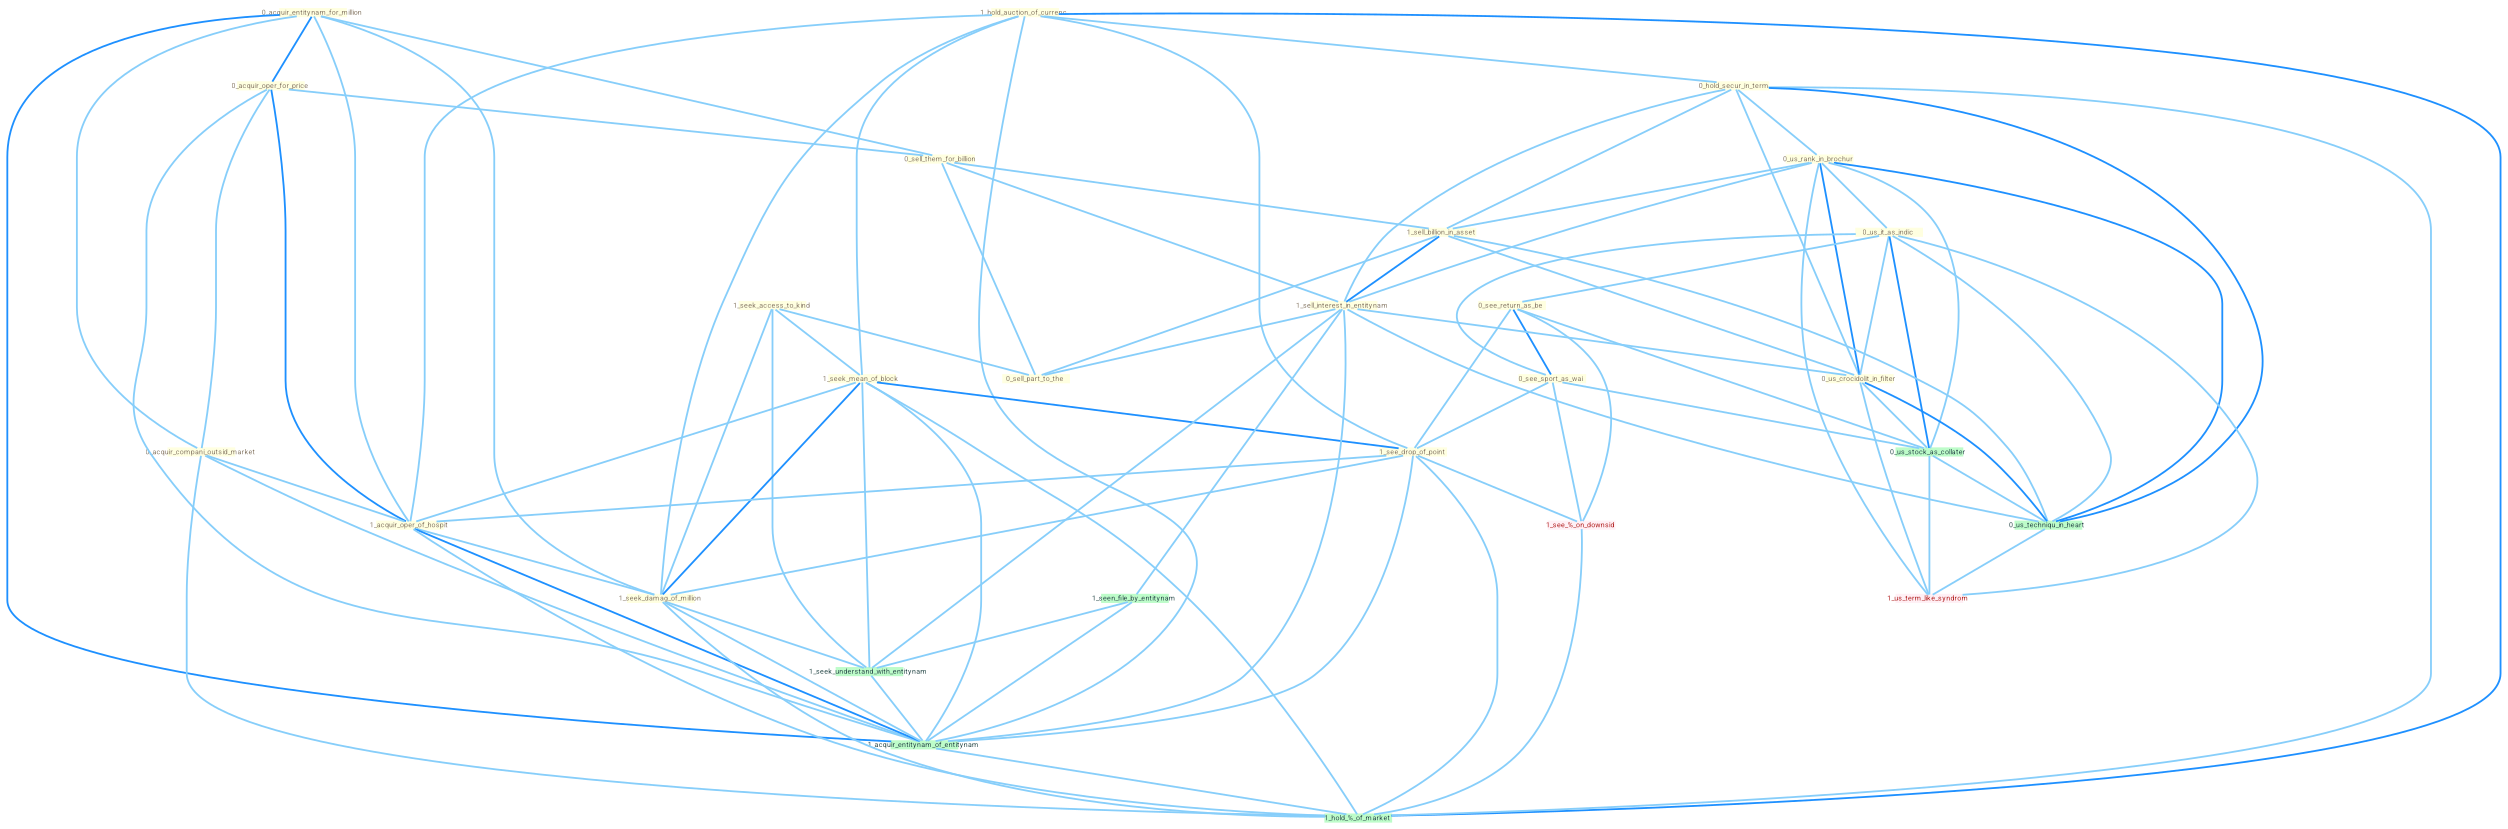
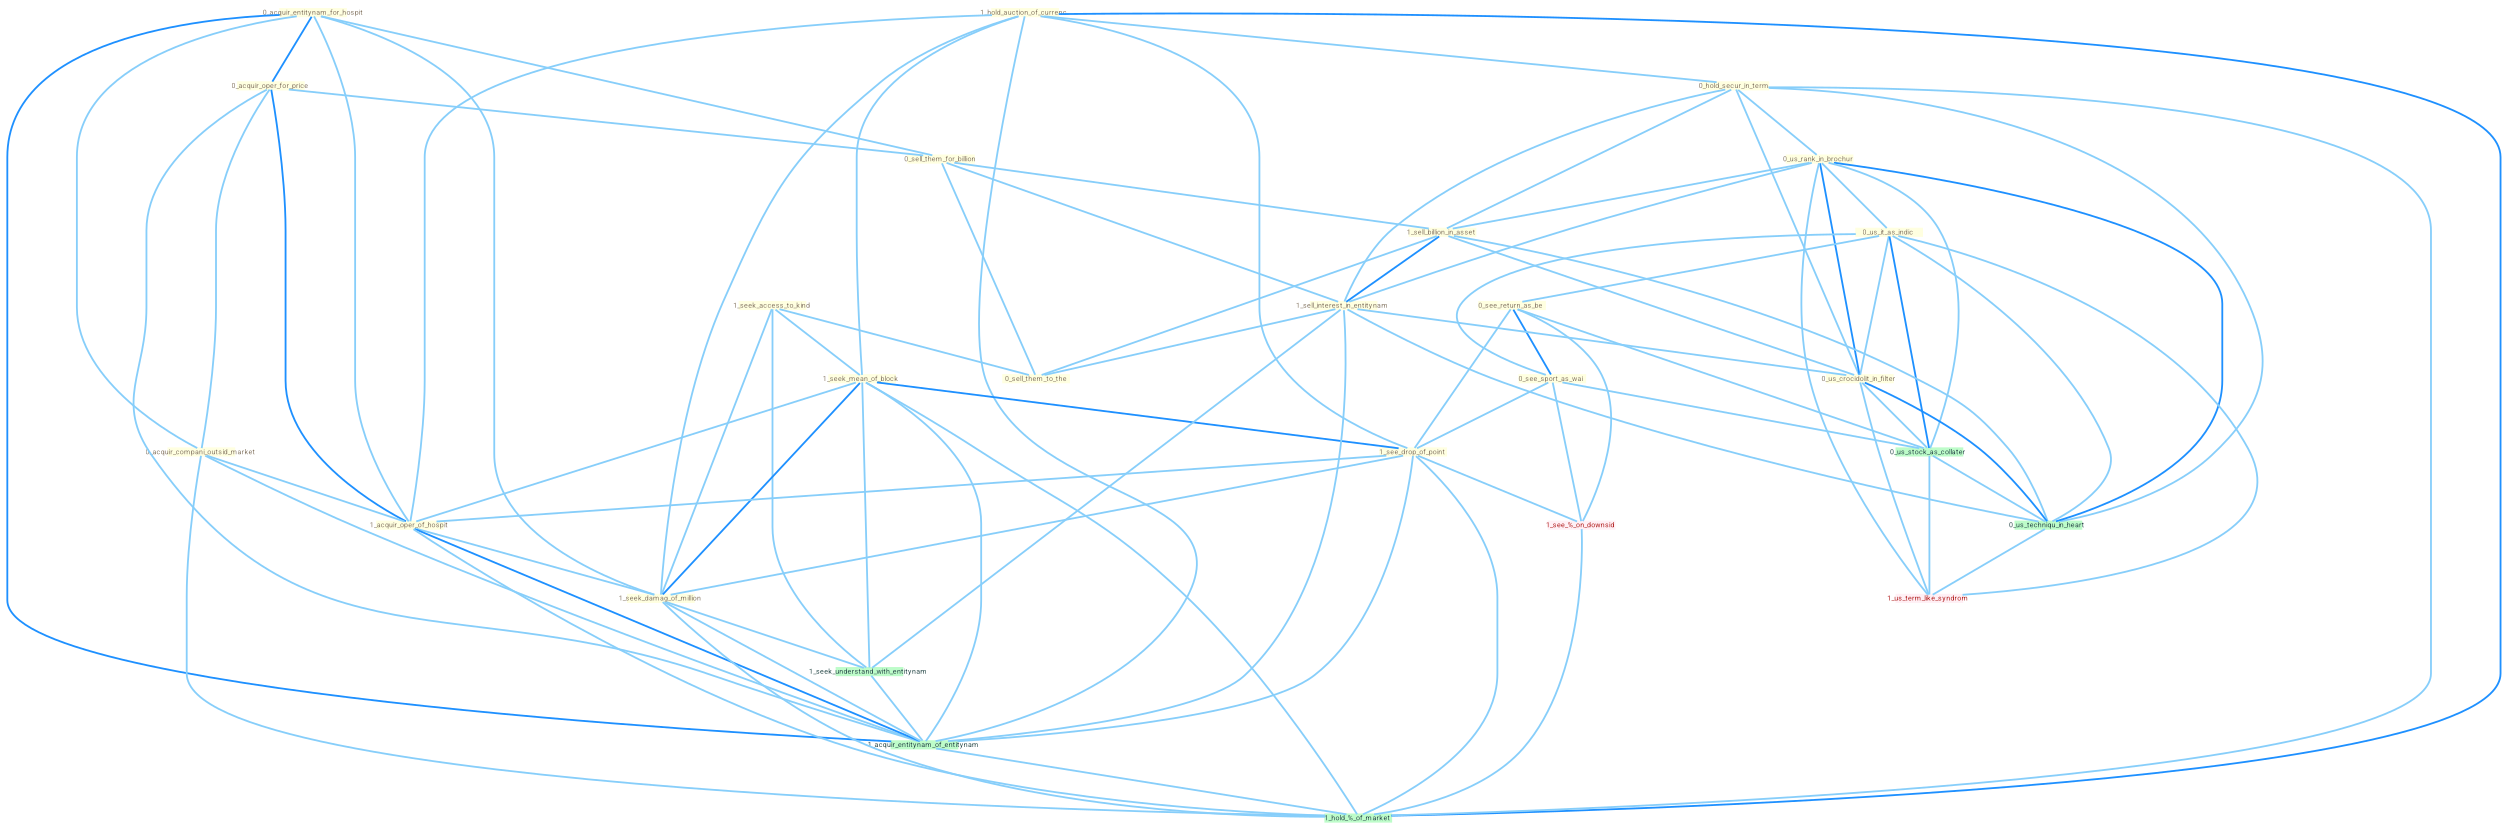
(313, 13) -> (313, 13)
(2184, 219) -> (2184, 219)
(1036, 379) -> (1036, 379)
(1135, 598) -> none
